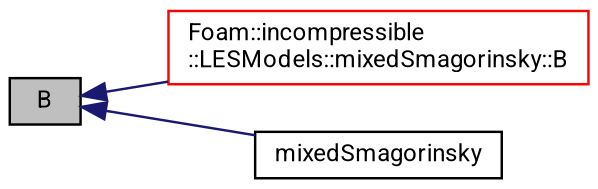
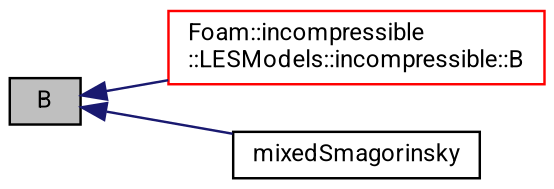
(378, 48) -> (356, 48)
